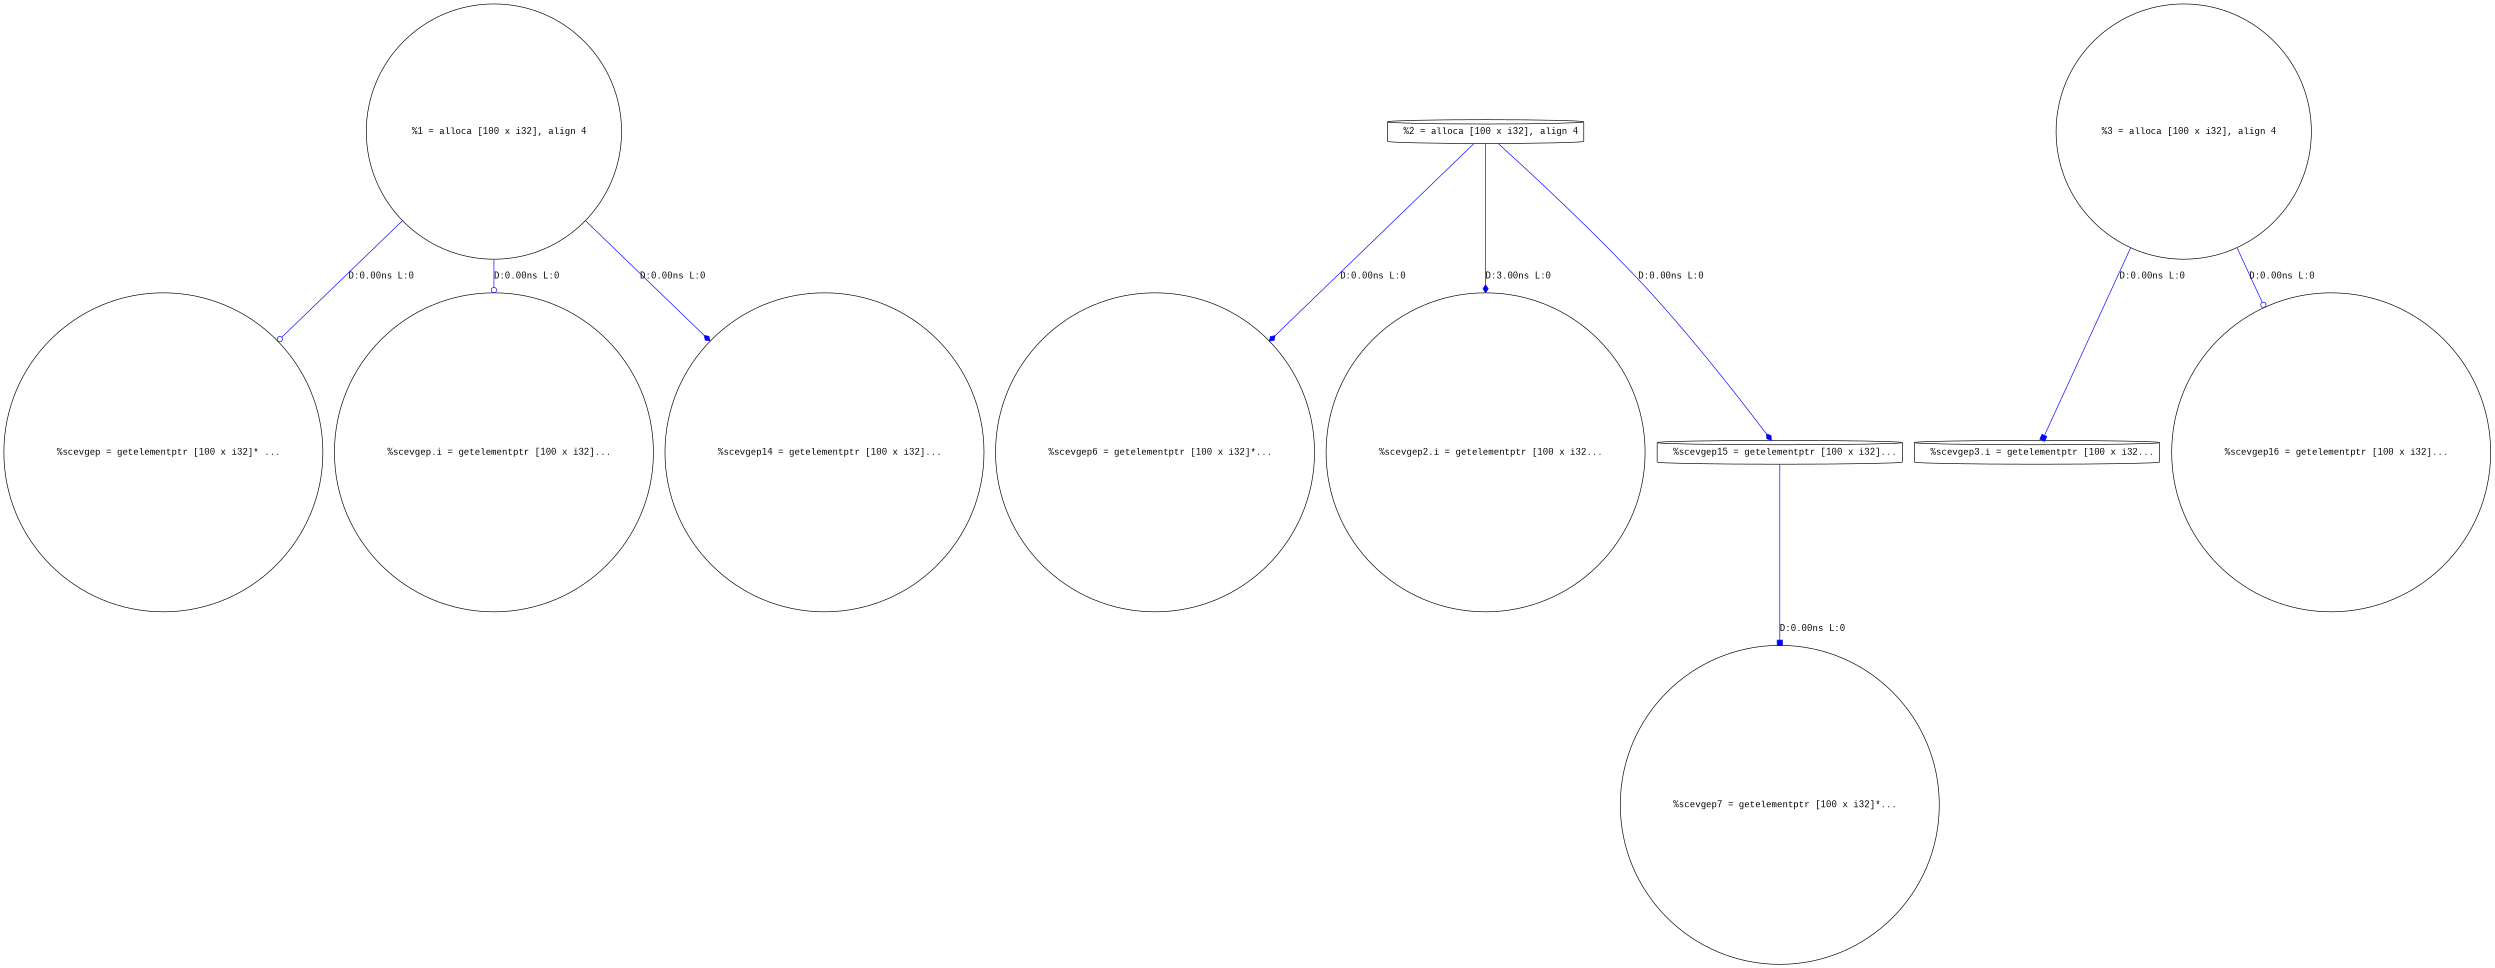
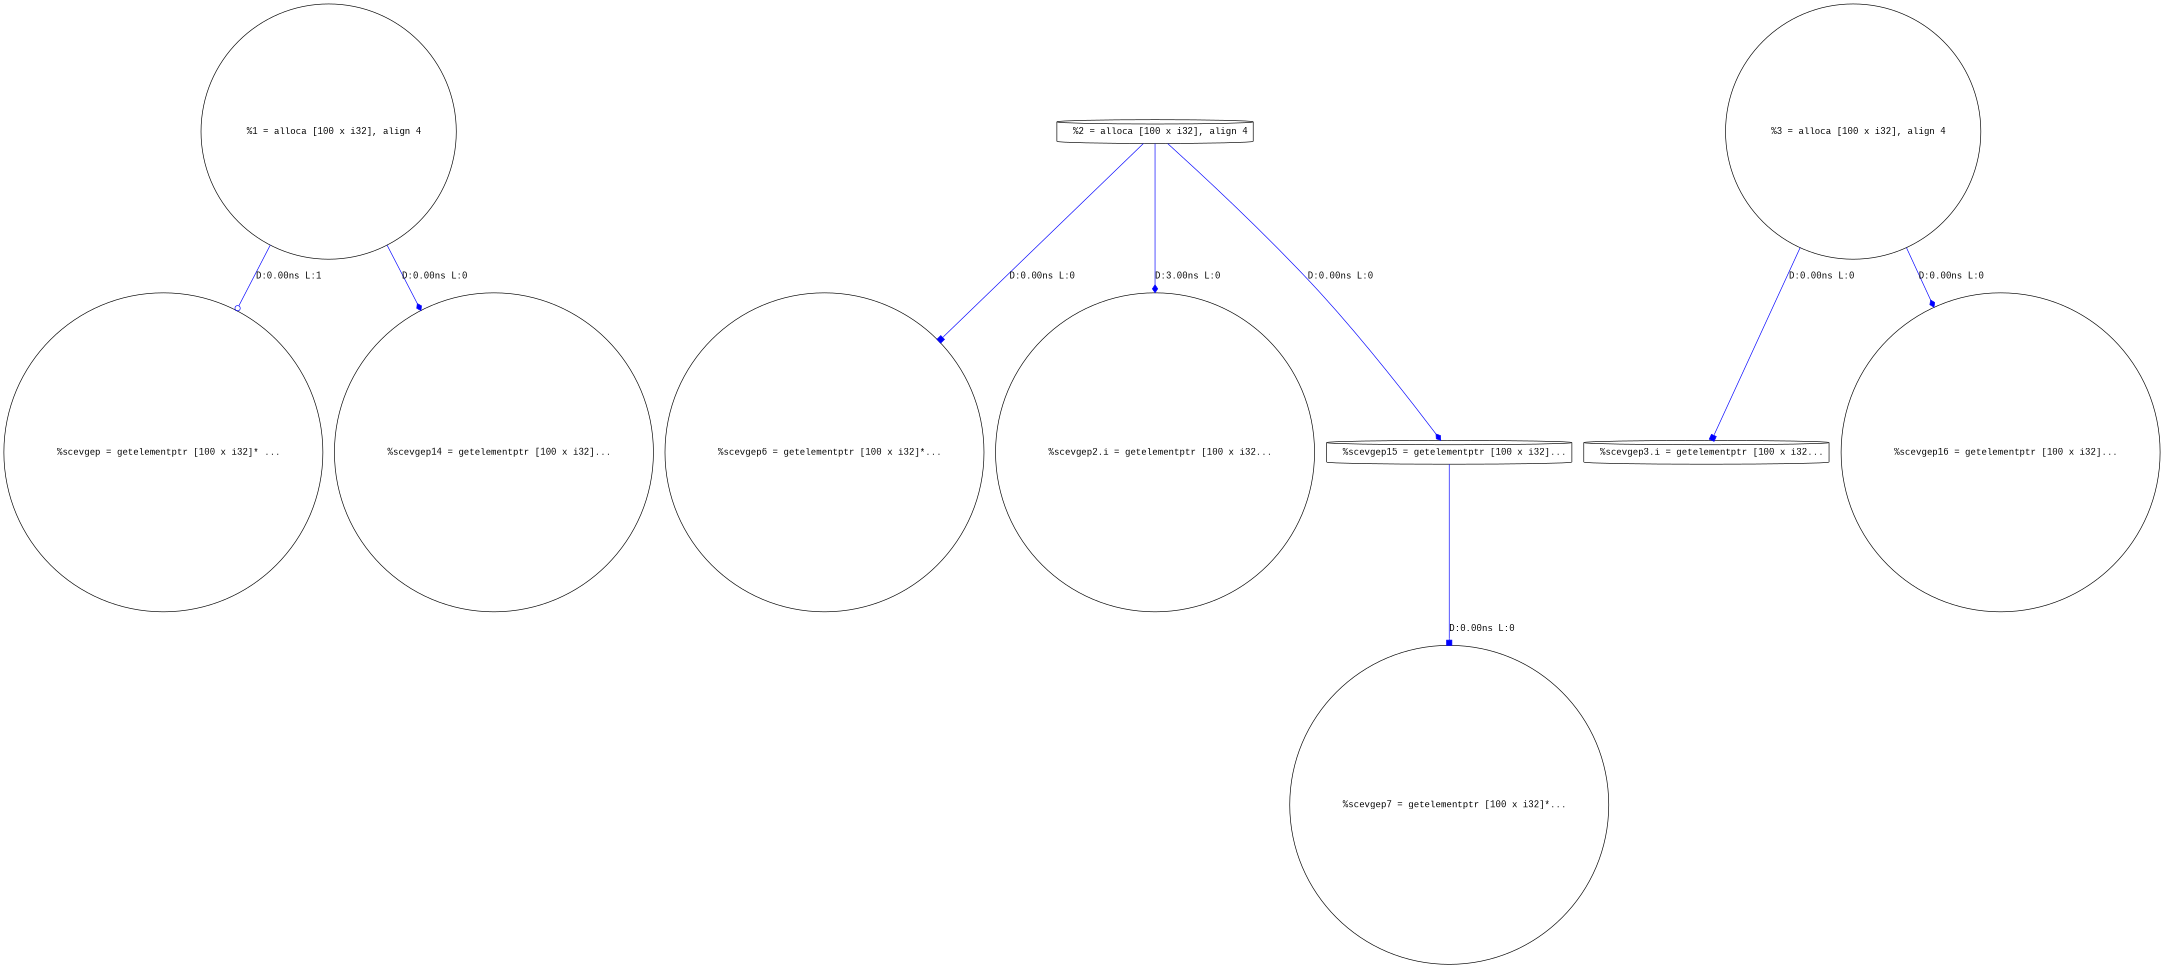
(1374, 240) -> (1043, 240)
(2250, 275) -> (1919, 274)
(382, 276) -> (289, 276)
(494, 452) -> none
